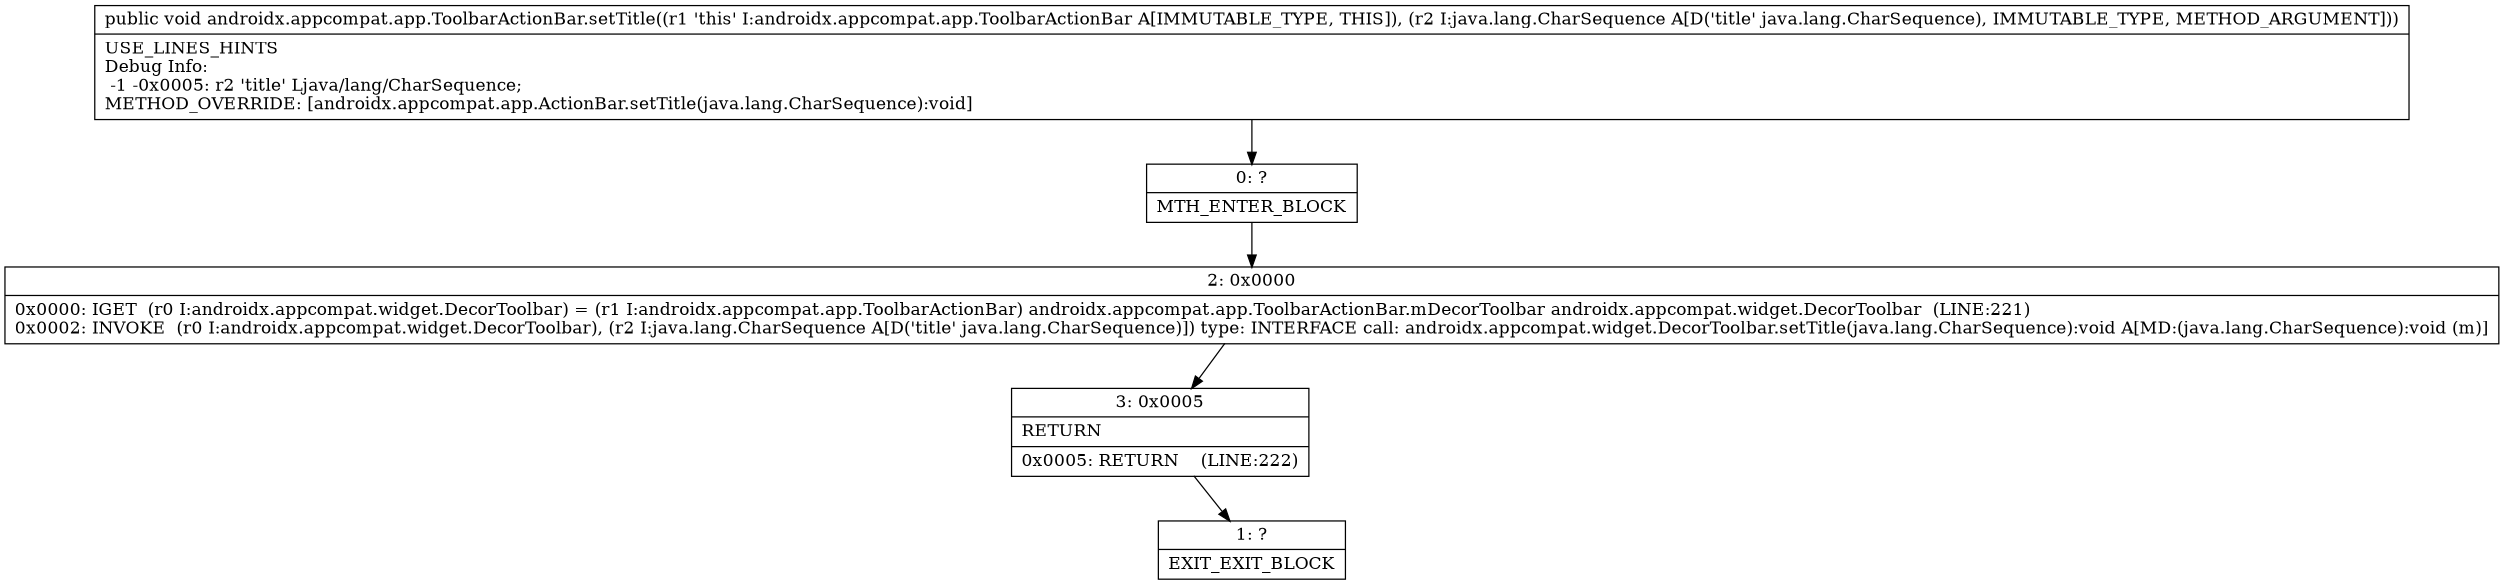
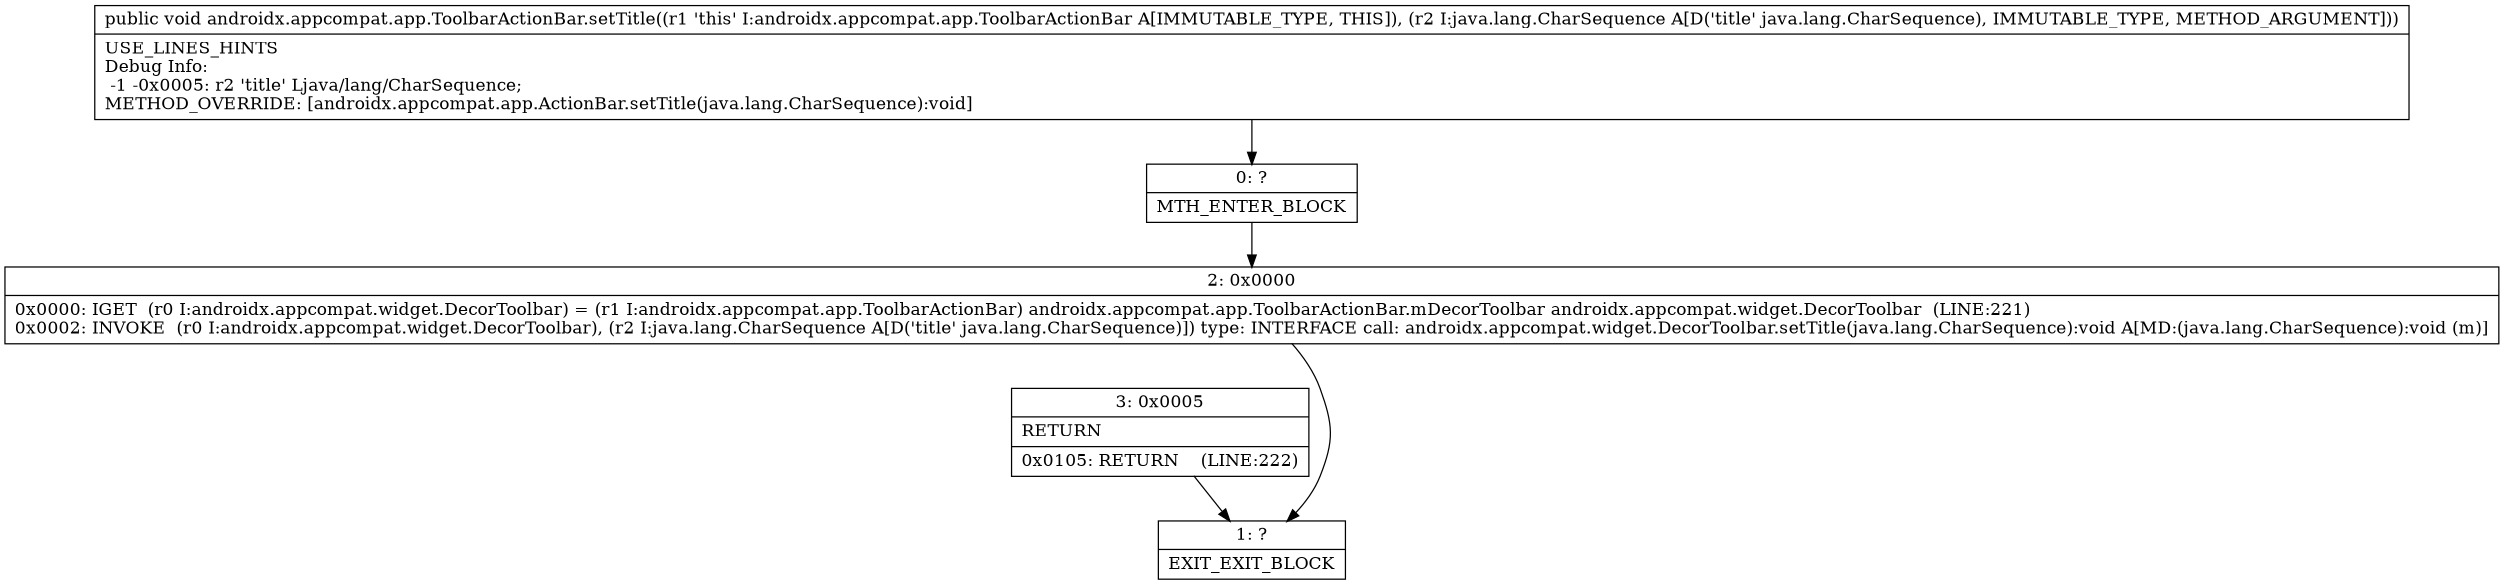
(1212, 361) -> (1330, 428)
(1160, 461) -> (1160, 461)
